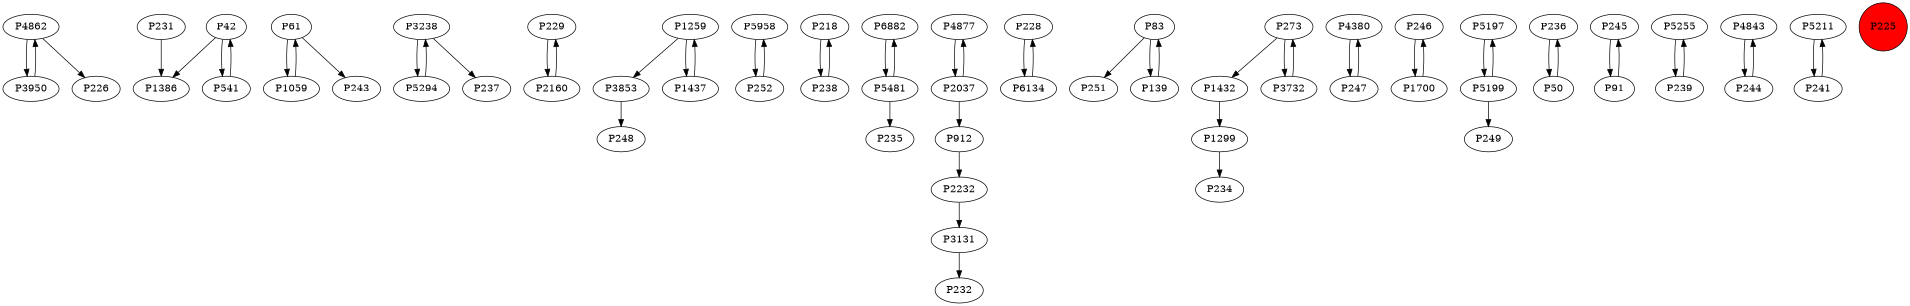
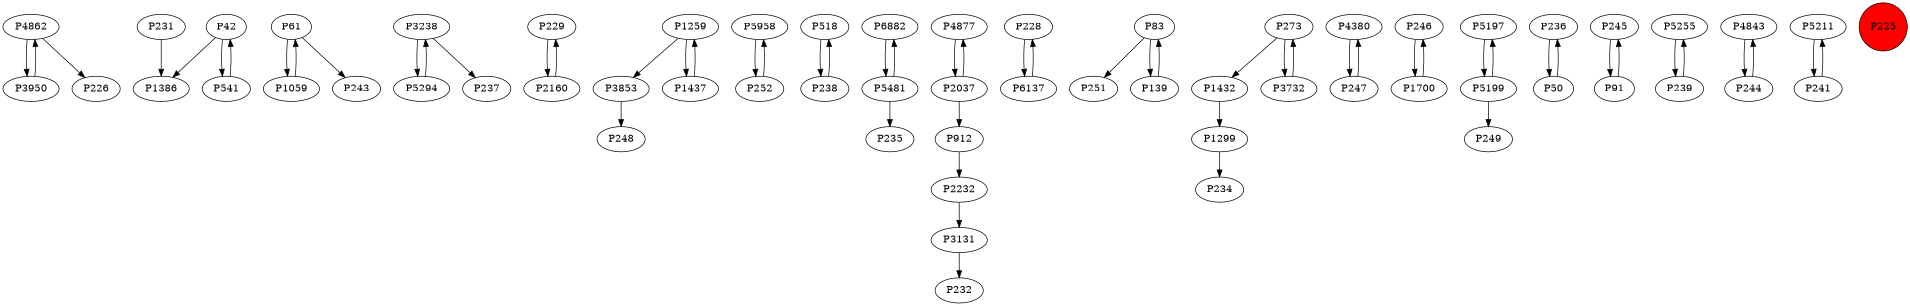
(825, 27) -> (825, 27)
(1029, 89) -> (1029, 89)
